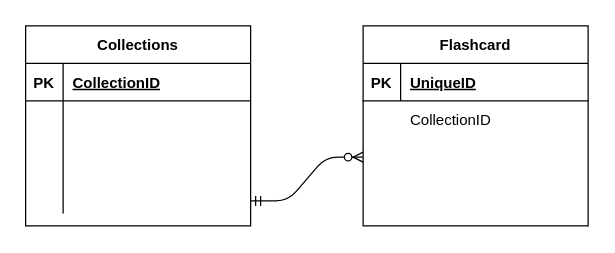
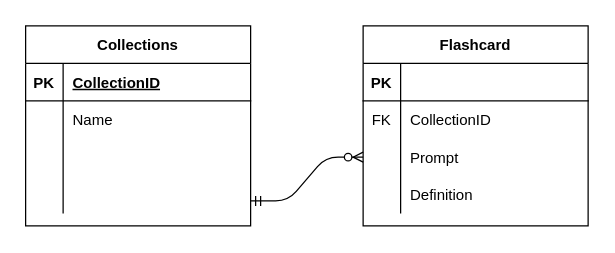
(494, 82) -> none
none -> (157, 119)
none -> (382, 119)
none -> (494, 157)
none -> (494, 194)
